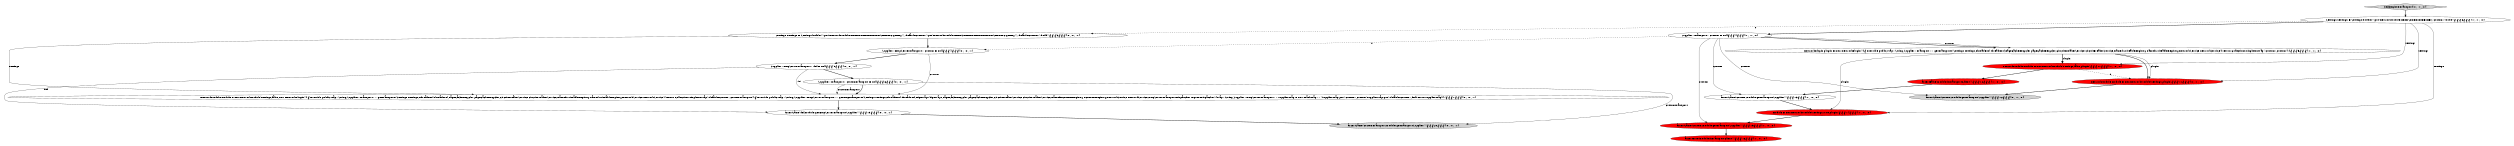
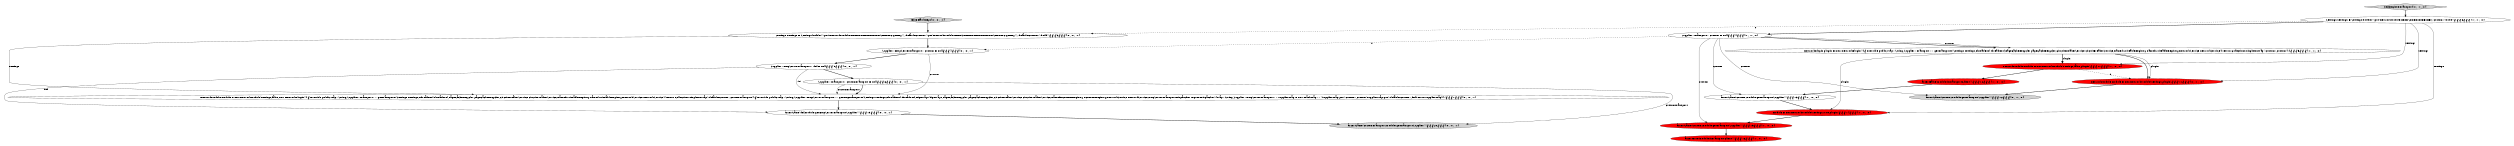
none -> (928, 20)
